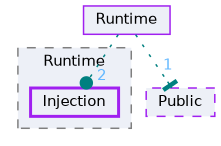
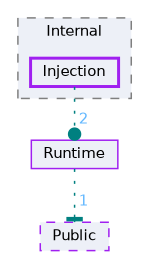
(103, 57) -> (75, 107)
(75, 62) -> (75, 32)
